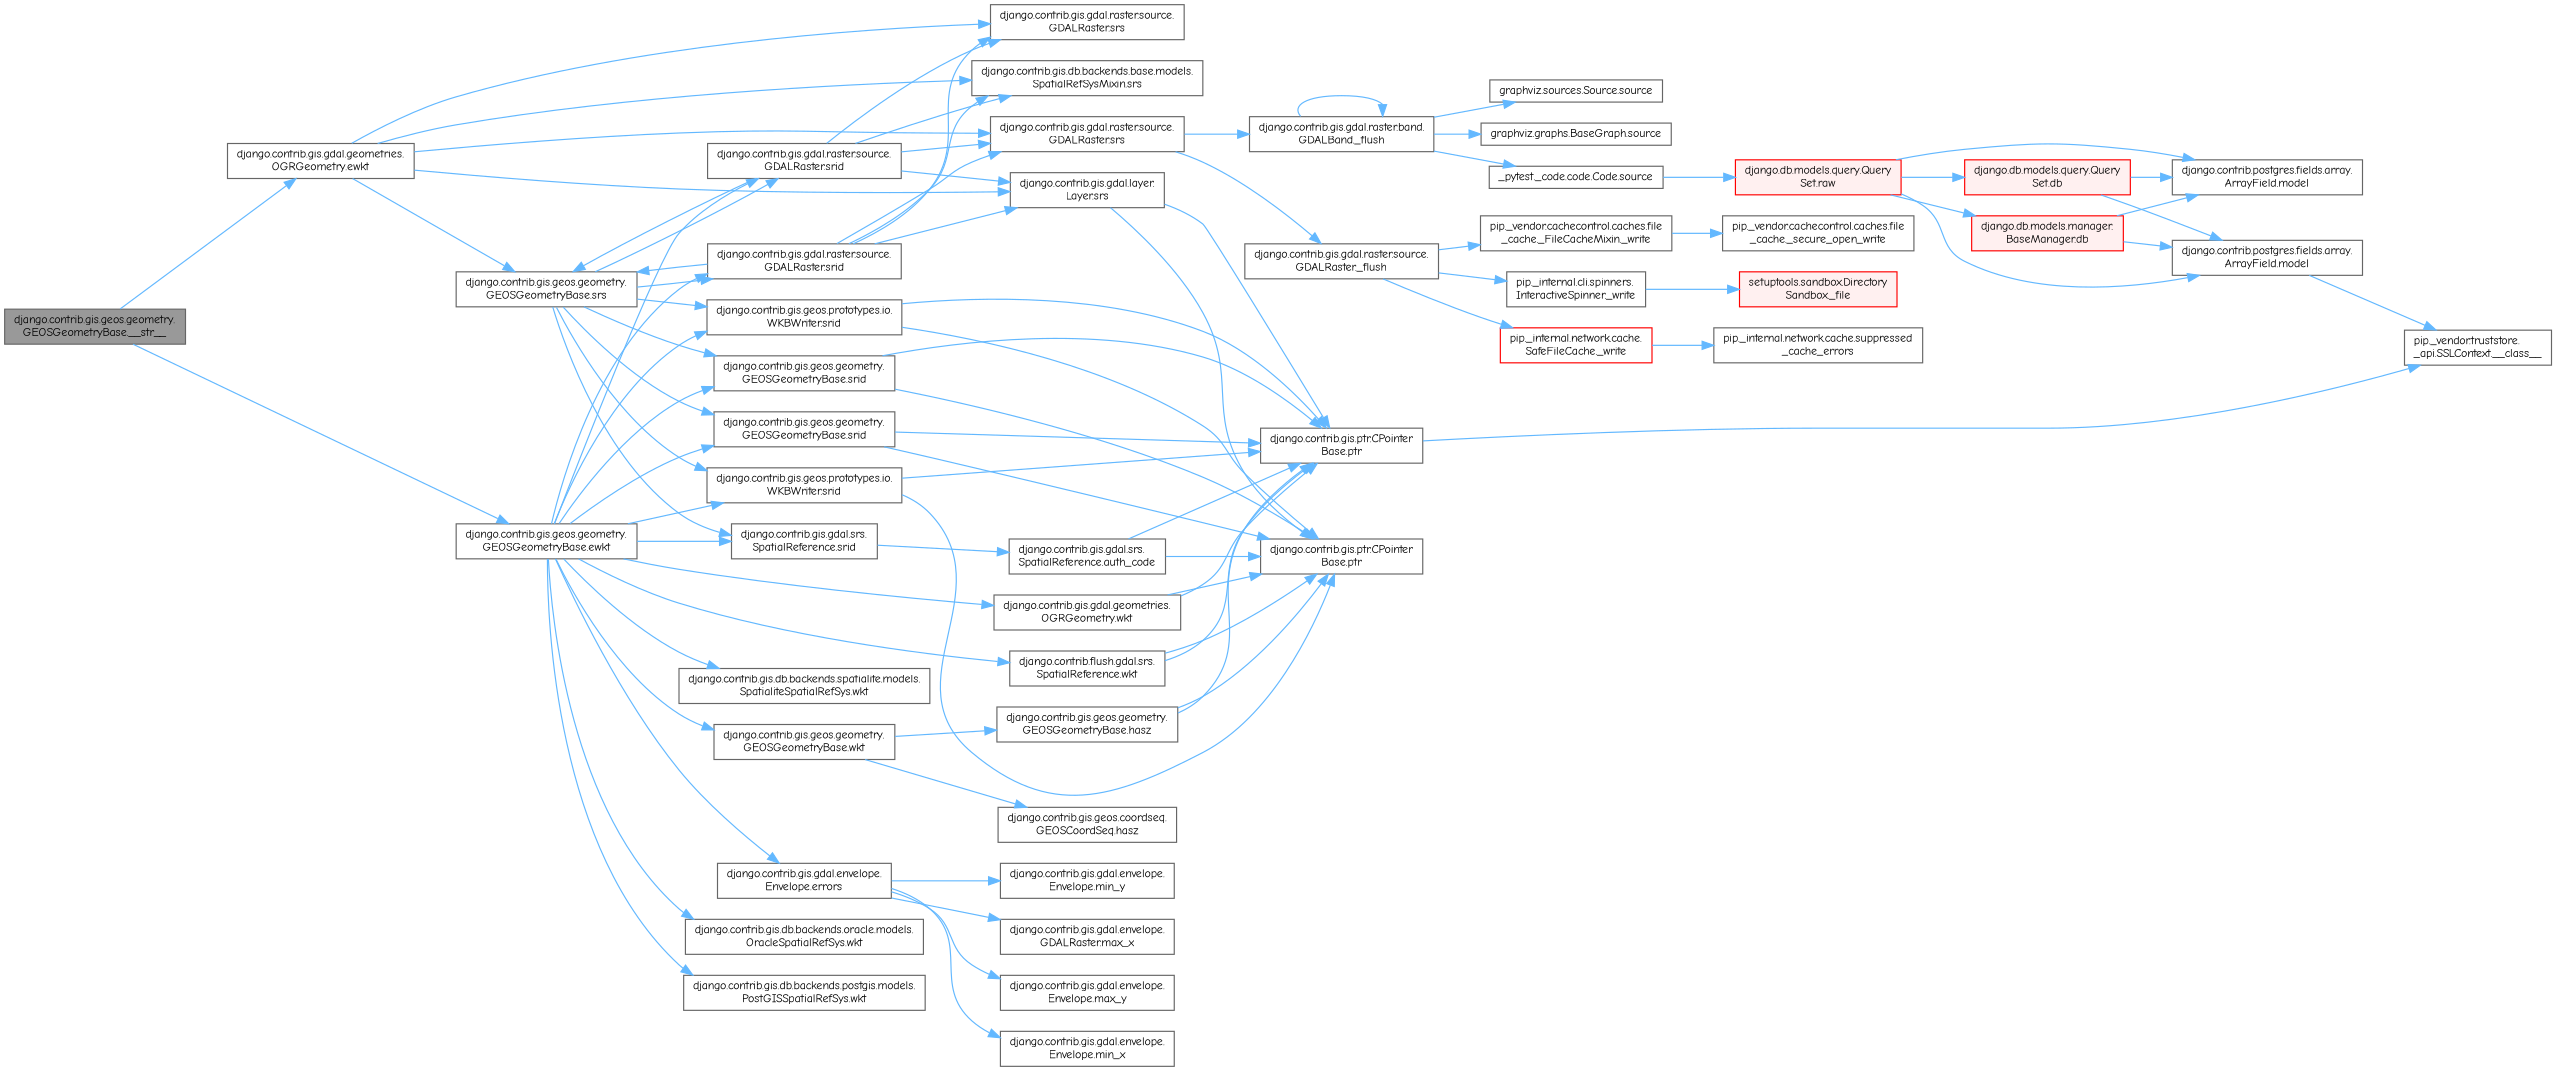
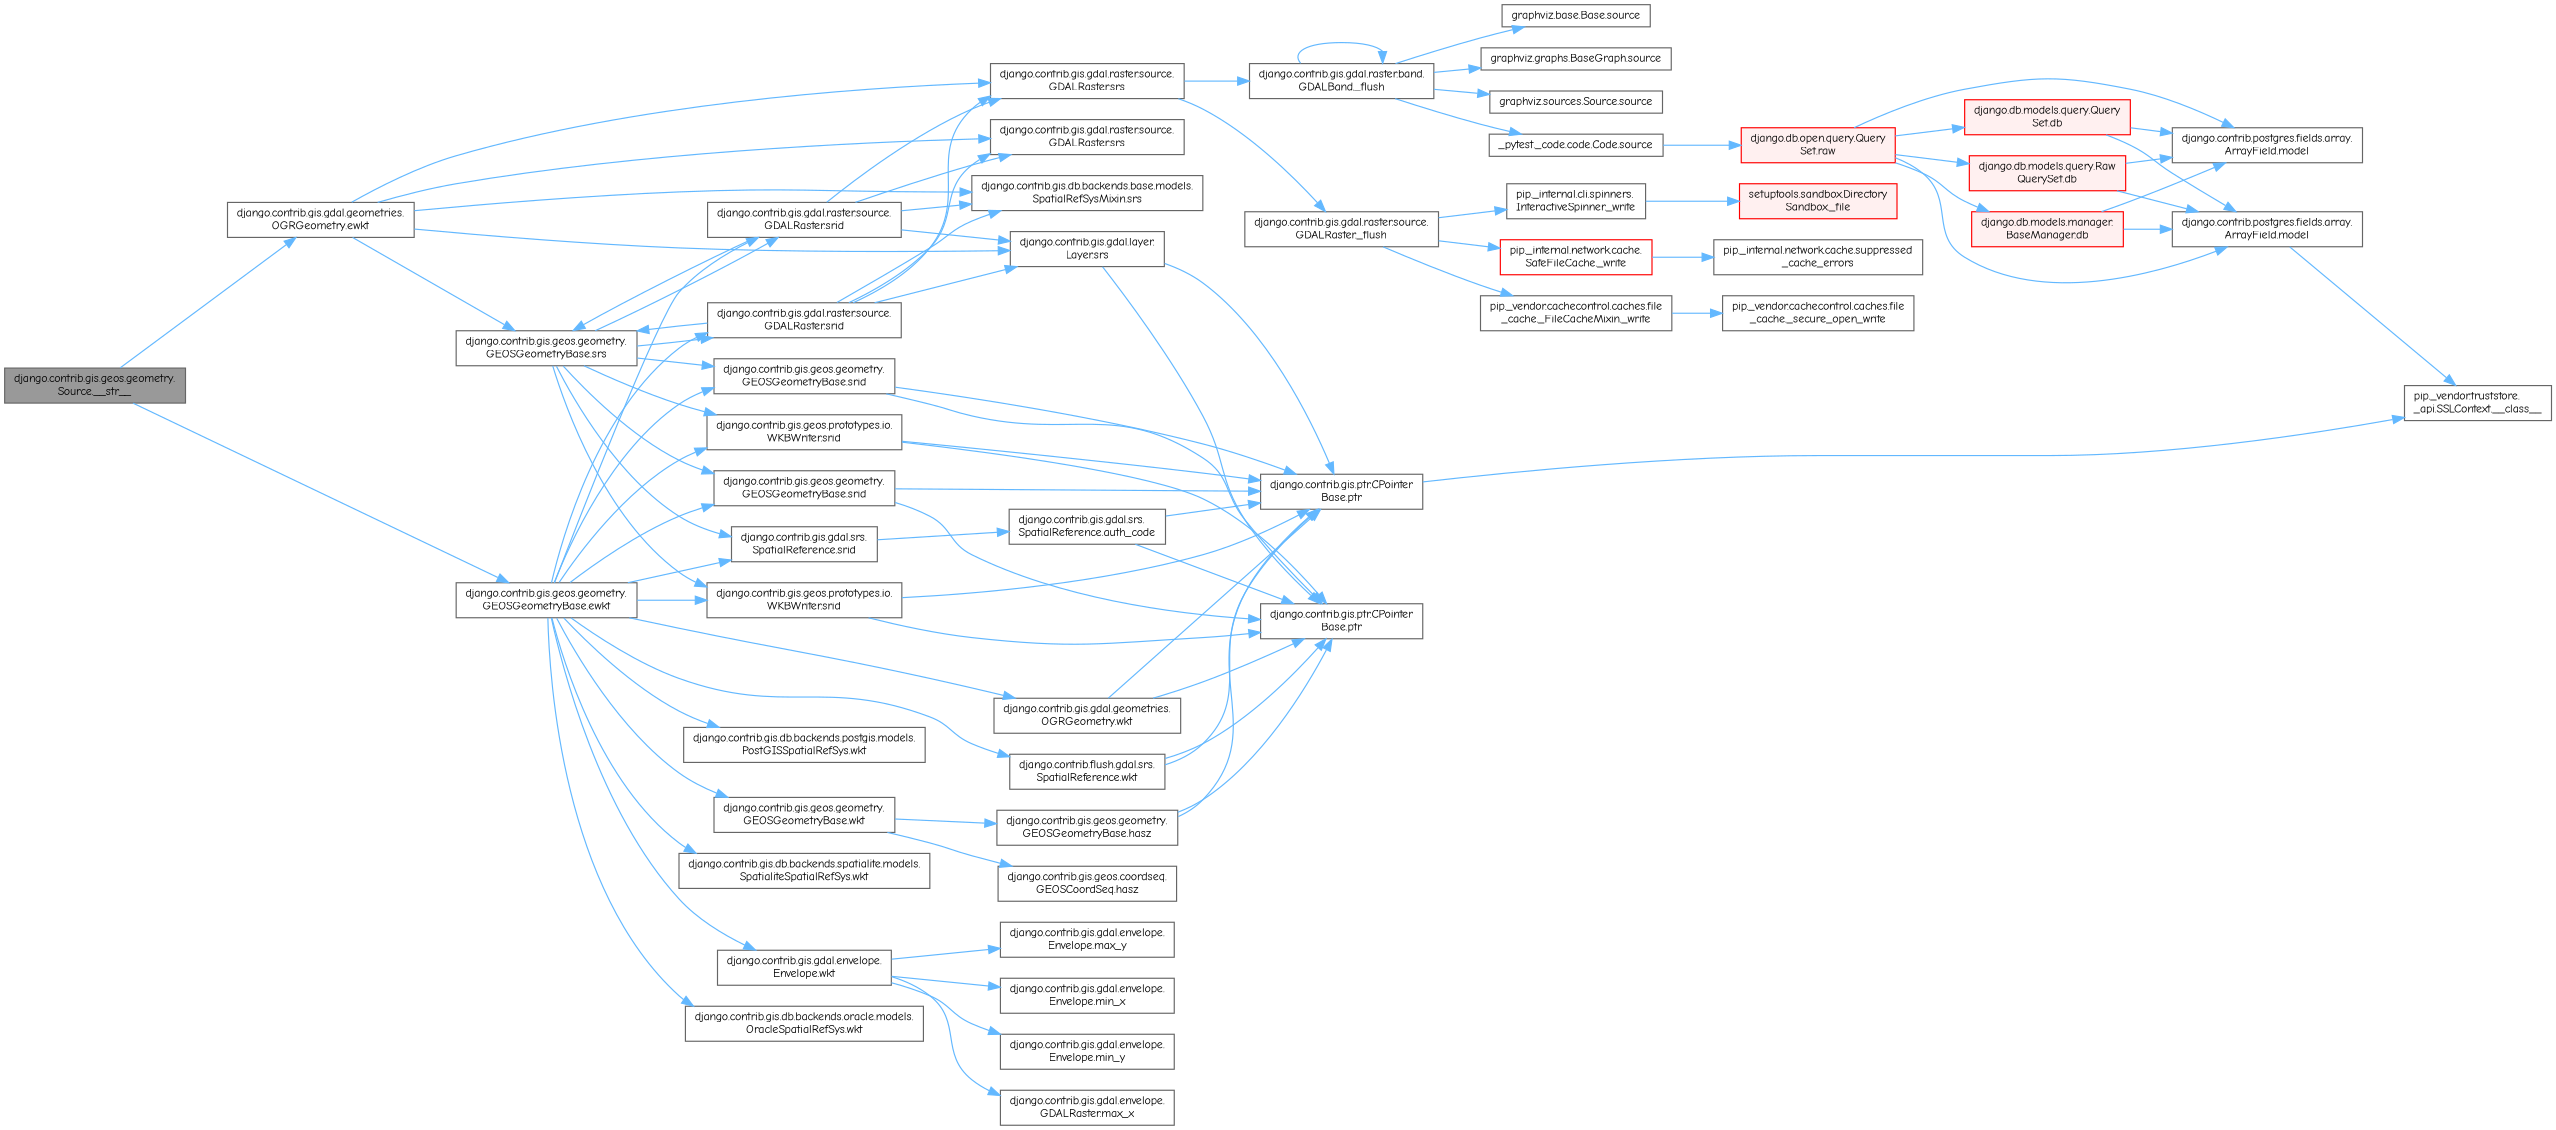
none -> (1576, 16)
none -> (2048, 173)
(1818, 177) -> (1818, 145)
(95, 327) -> (95, 386)
(804, 881) -> (804, 968)
